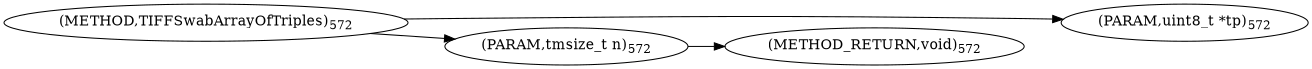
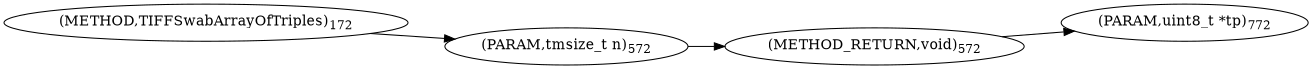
(728, 17) -> (1033, 34)
(341, 21) -> (341, 21)
(1259, 21) -> (1259, 21)
